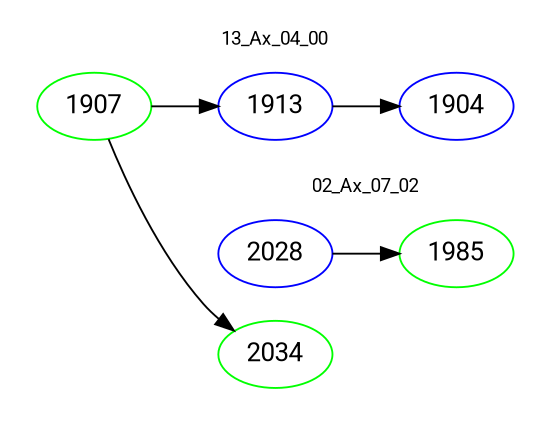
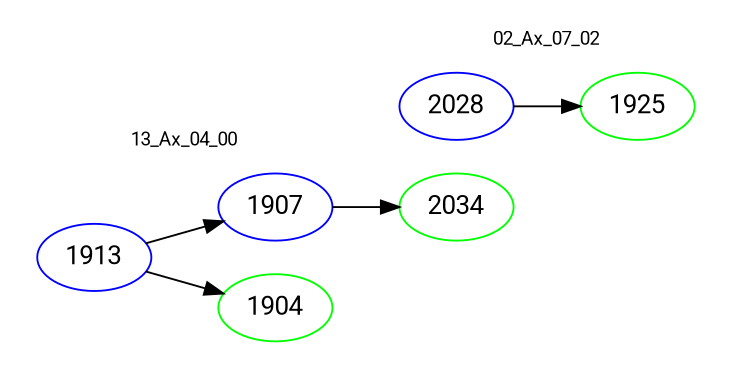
(94, 106) -> (275, 207)
(175, 106) -> (176, 235)
(457, 106) -> (275, 308)
(457, 254) -> (638, 106)
